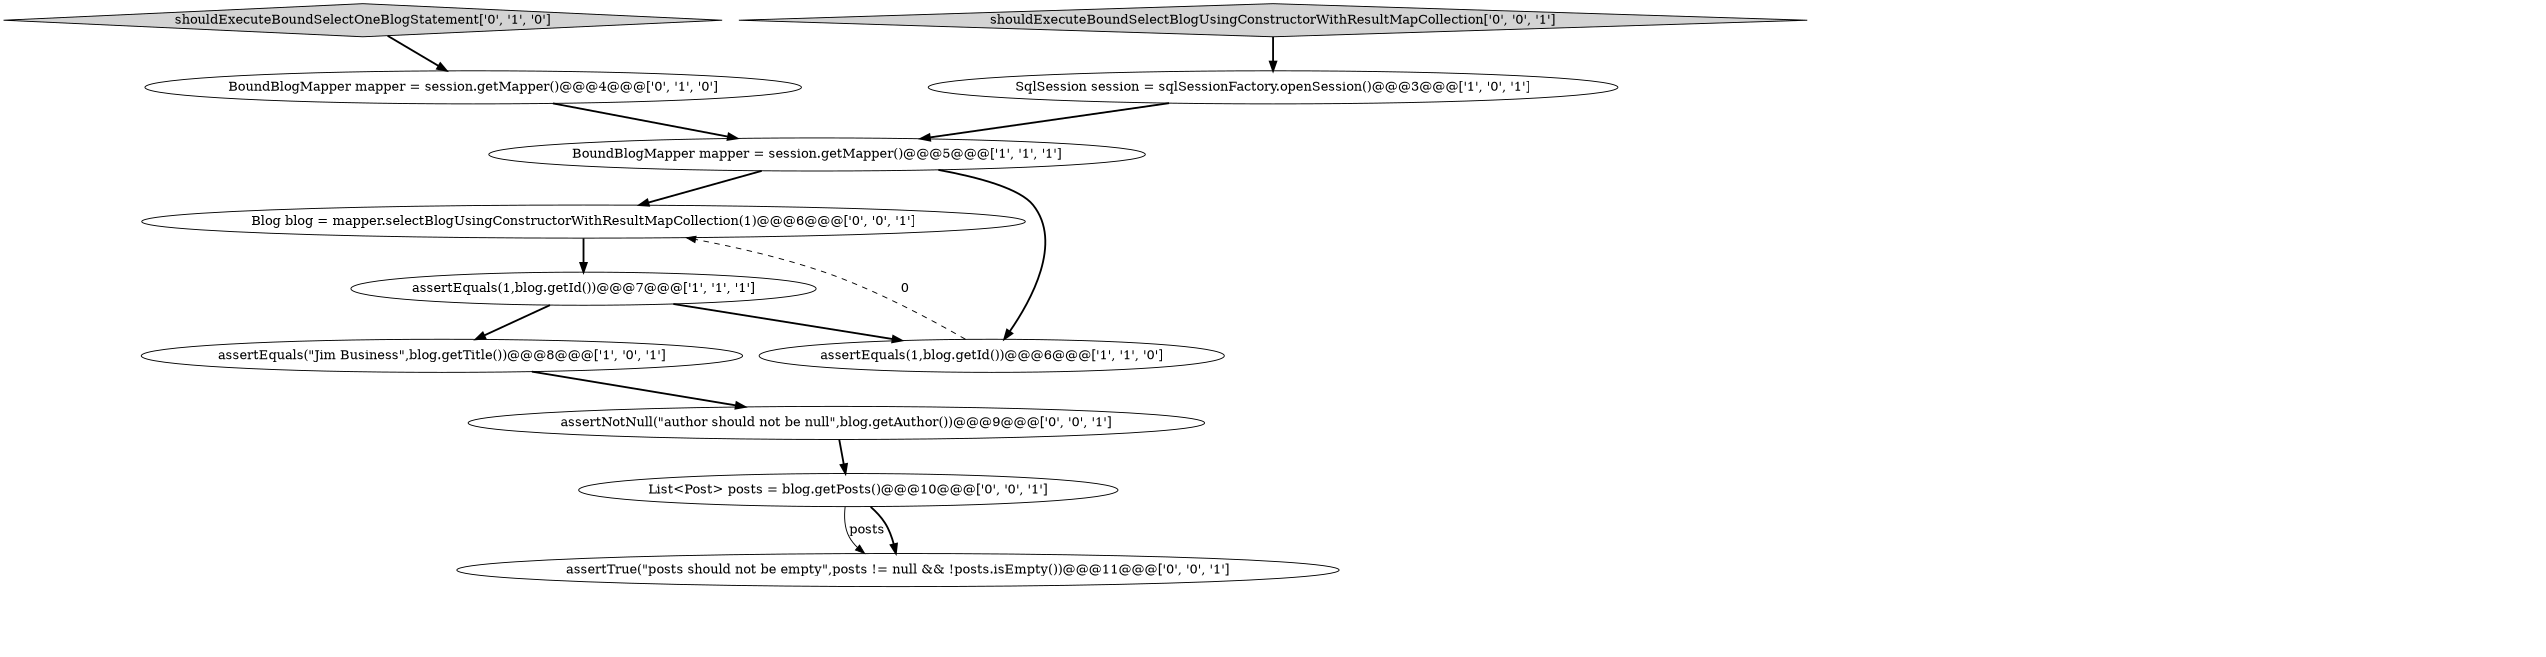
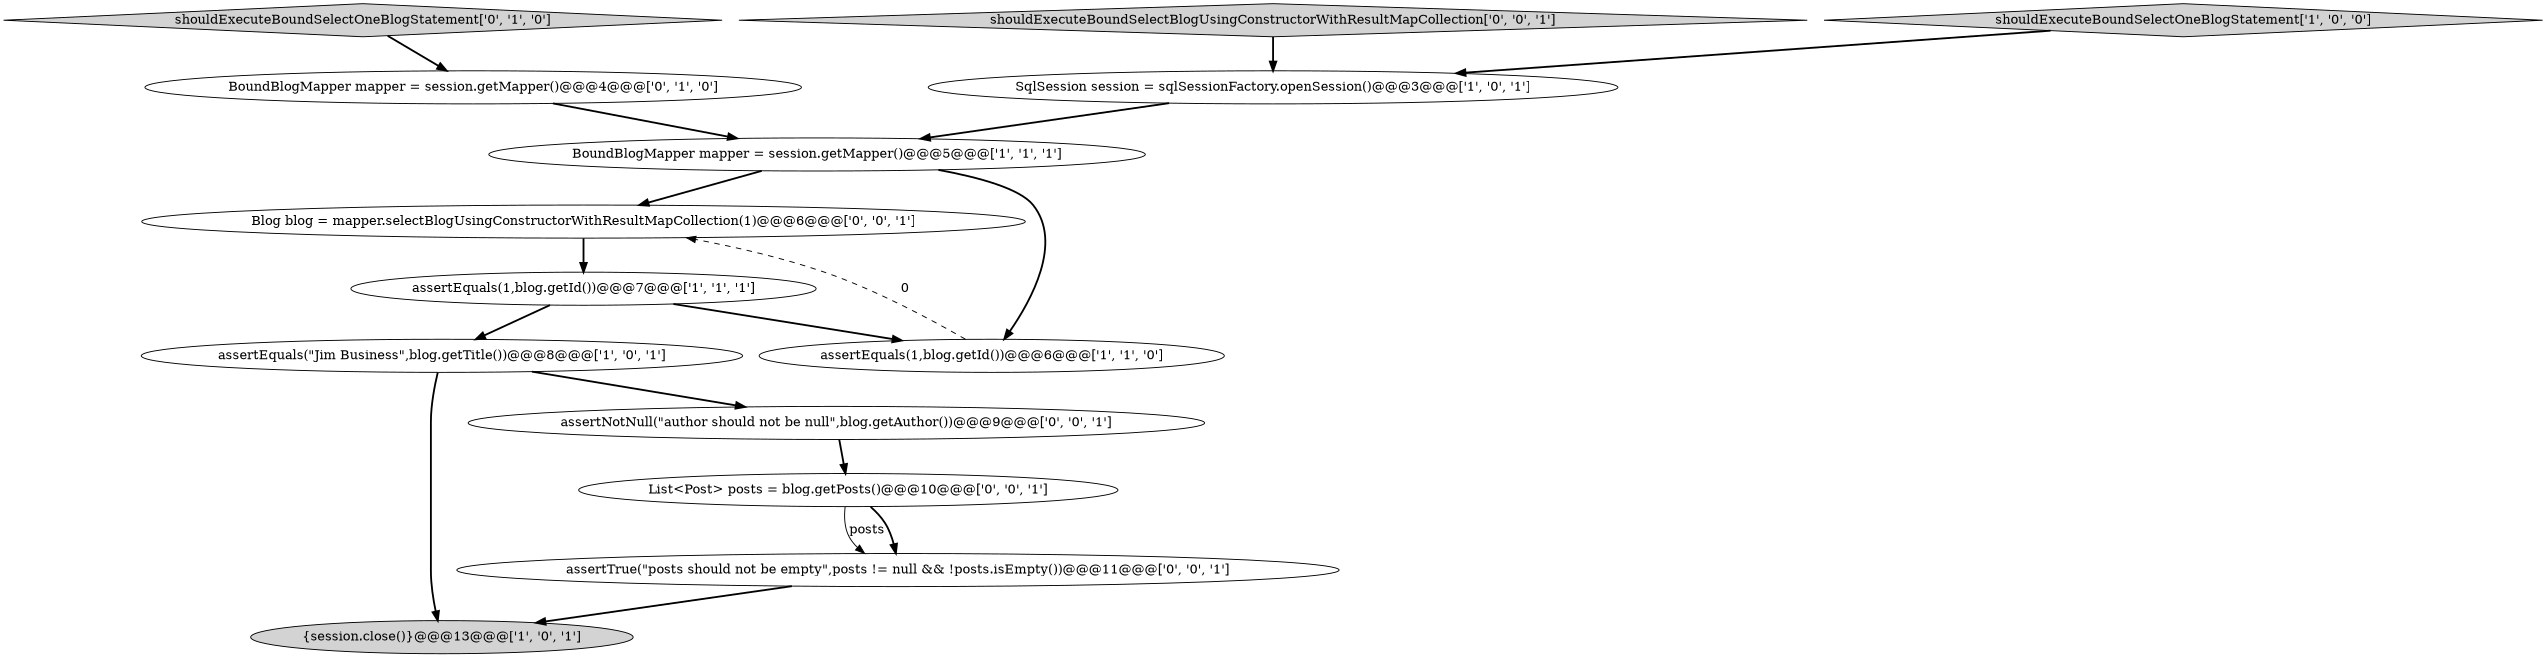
none -> (2183, 20)
none -> (442, 637)
